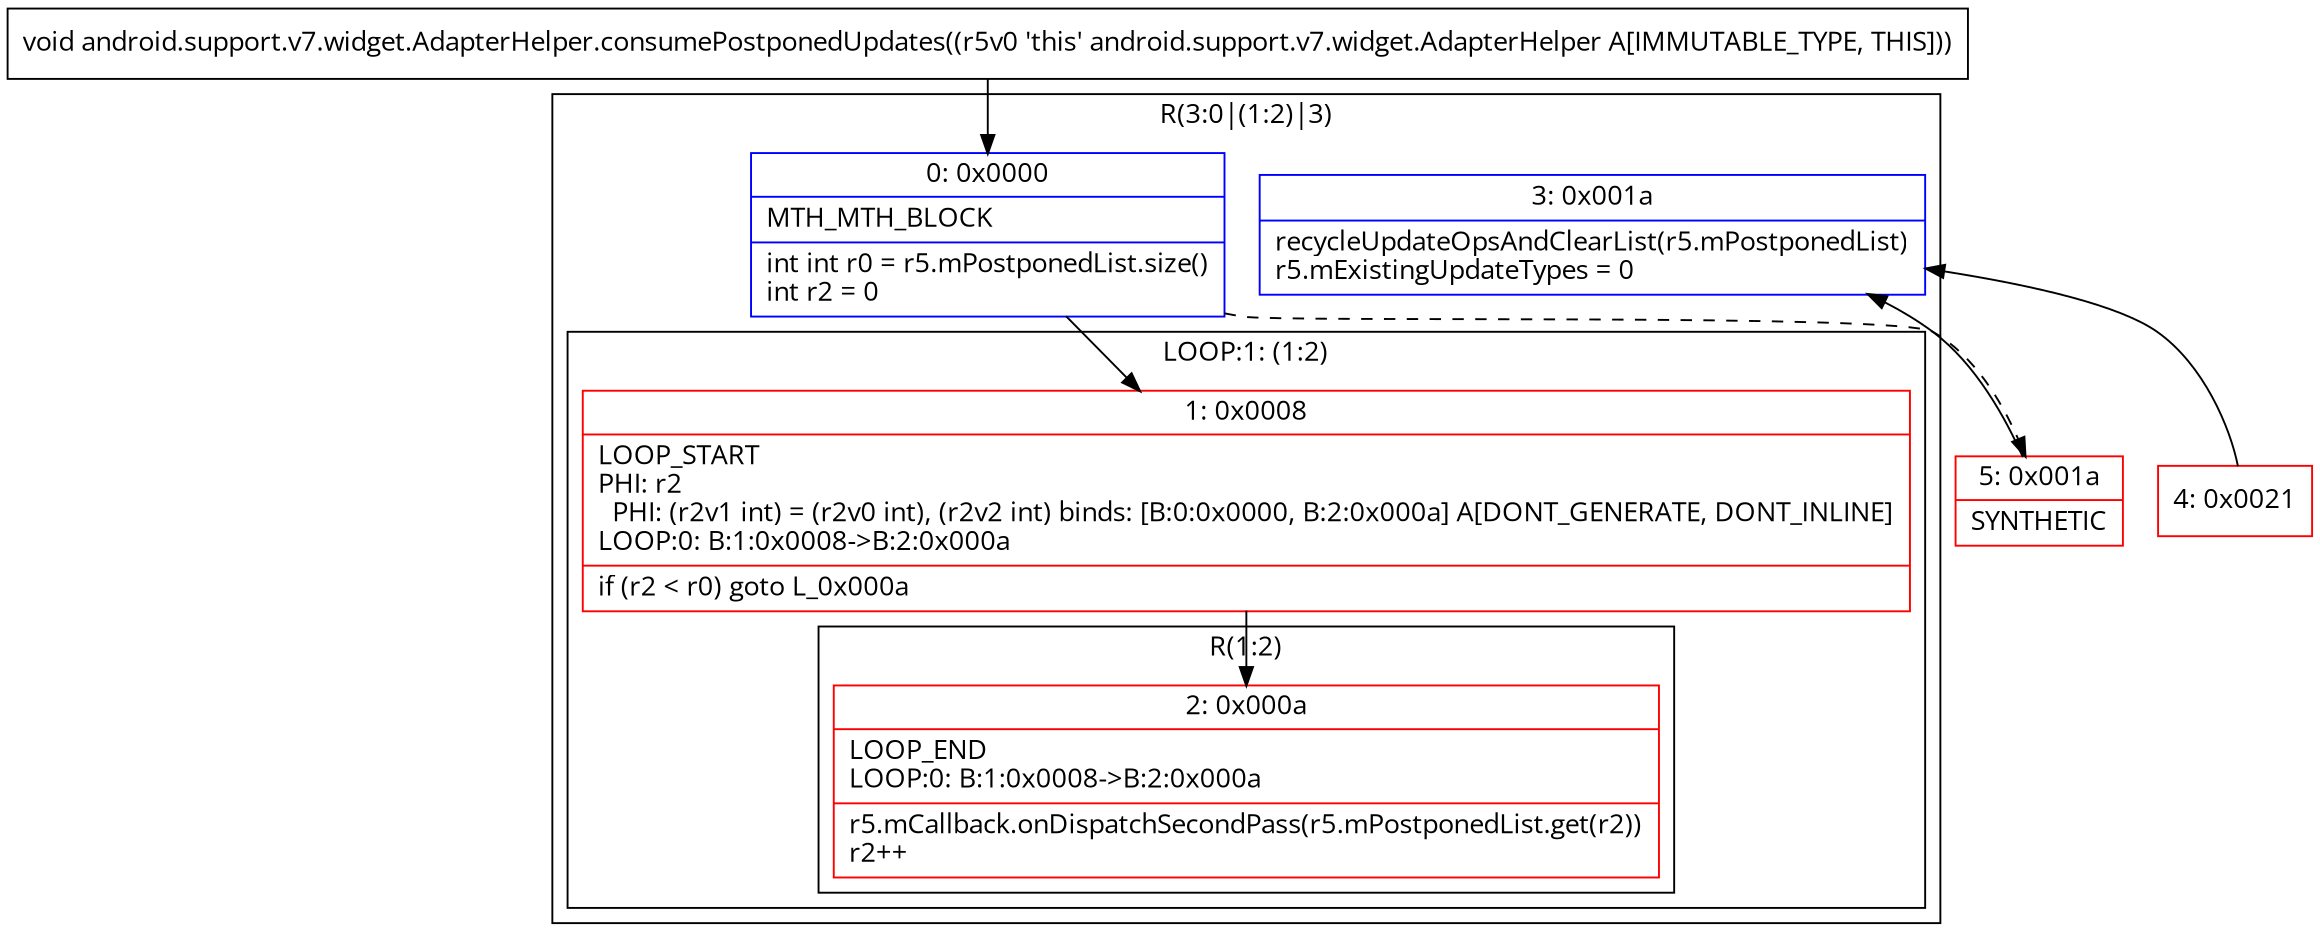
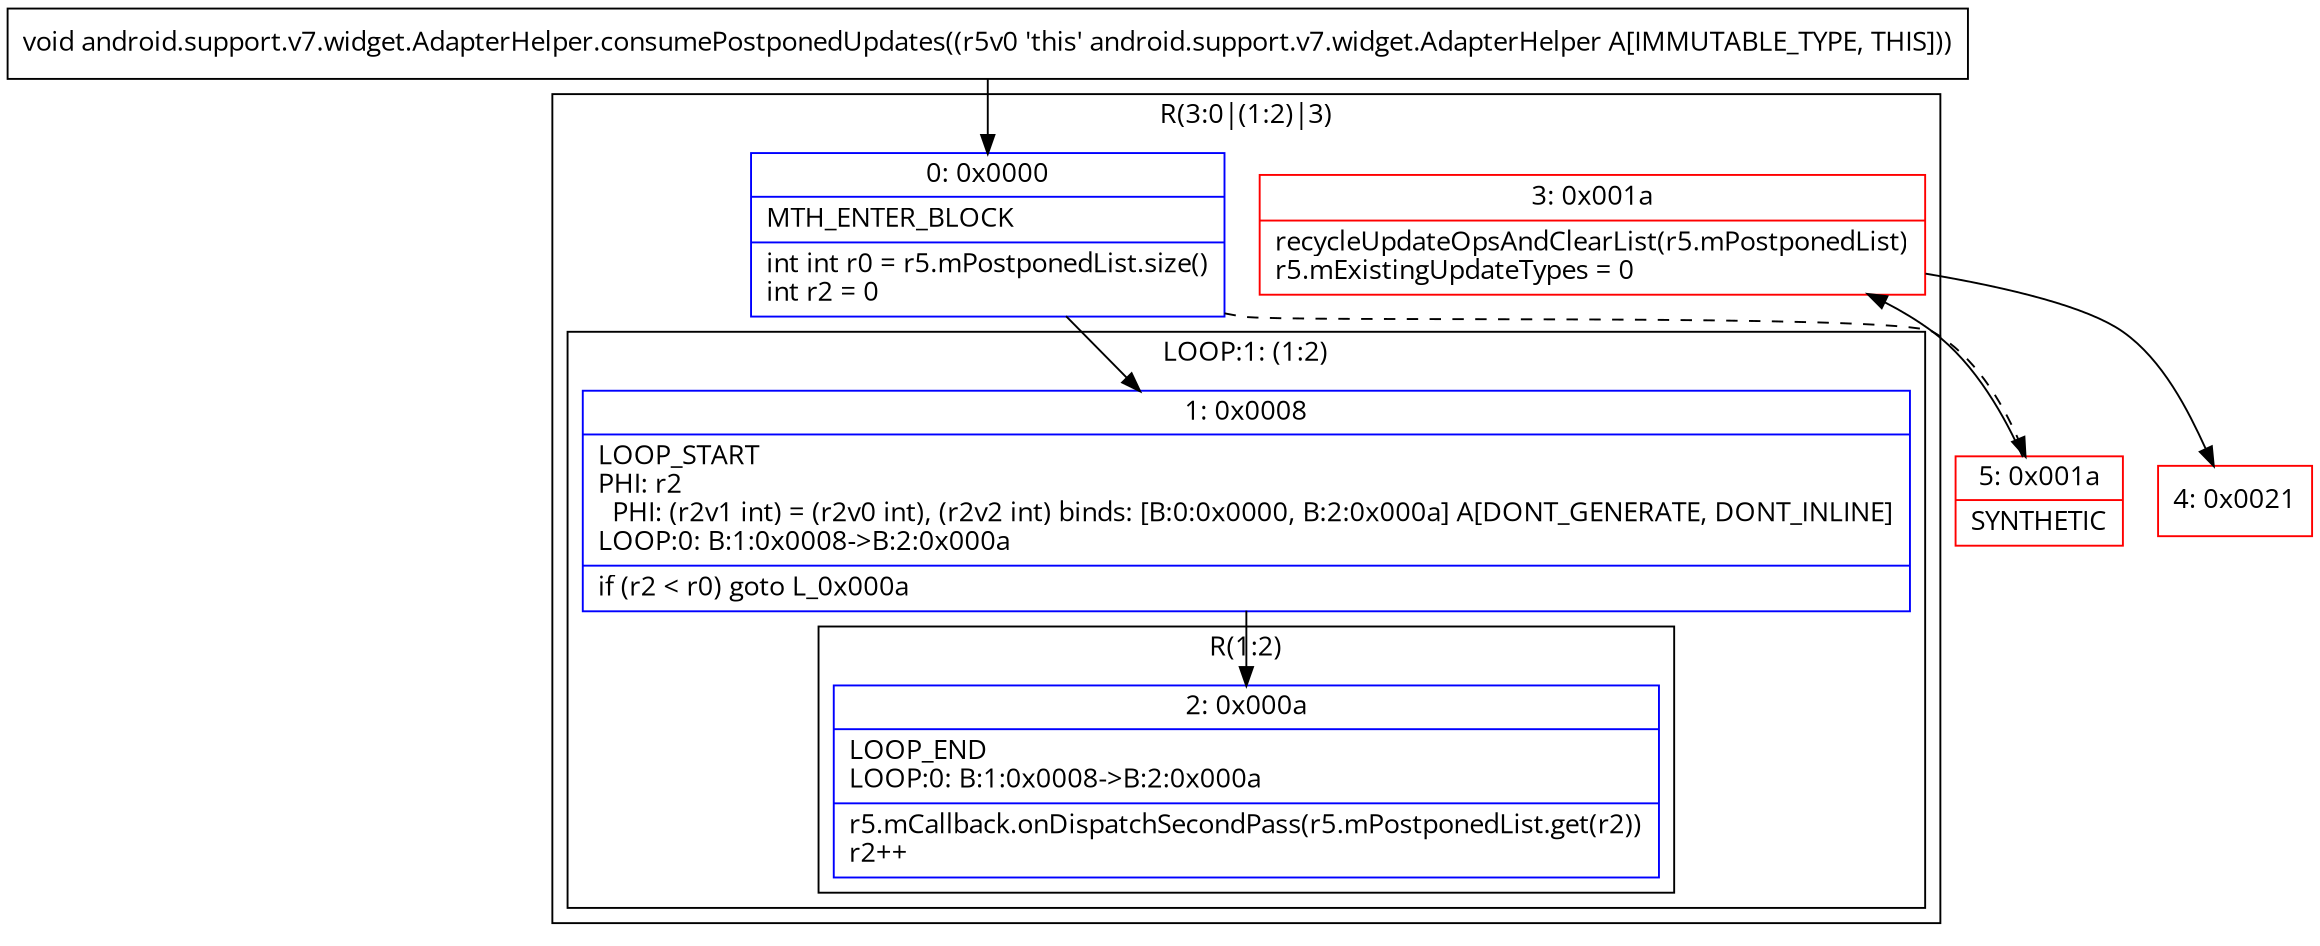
(879, 219) -> (890, 219)
(1592, 235) -> (1592, 235)
(2130, 317) -> (2096, 317)
(1246, 501) -> (1246, 501)
(1246, 781) -> (1246, 781)
